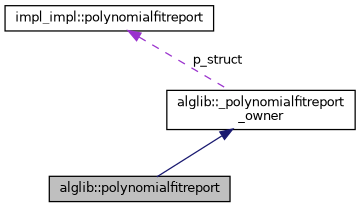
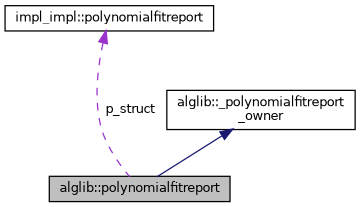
(185, 64) -> (98, 114)
